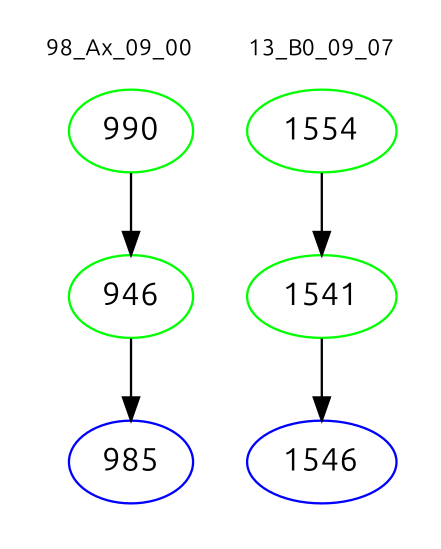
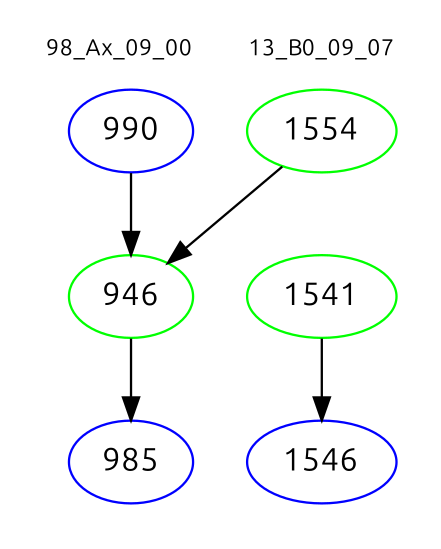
(131, 131) -> (131, 131)
(322, 202) -> (244, 199)
